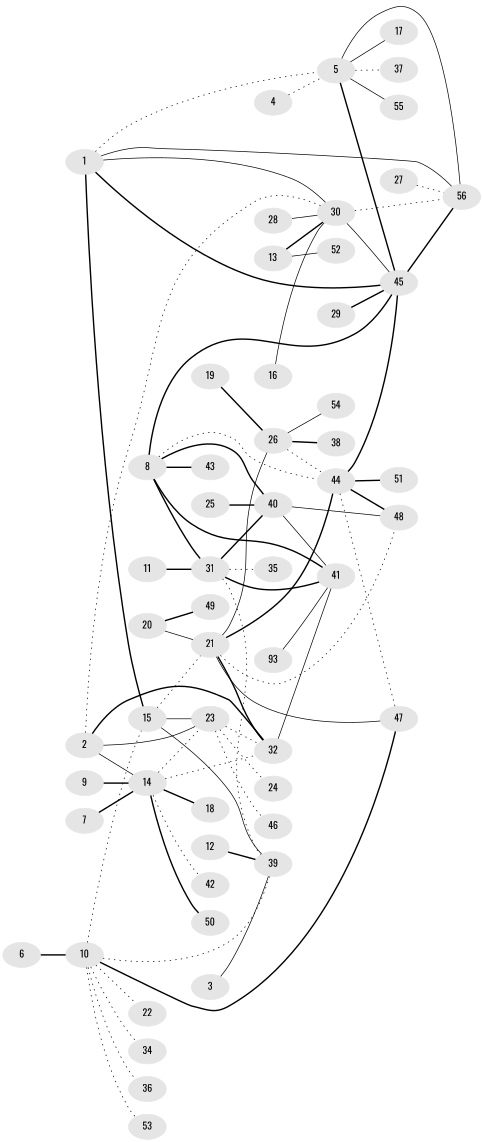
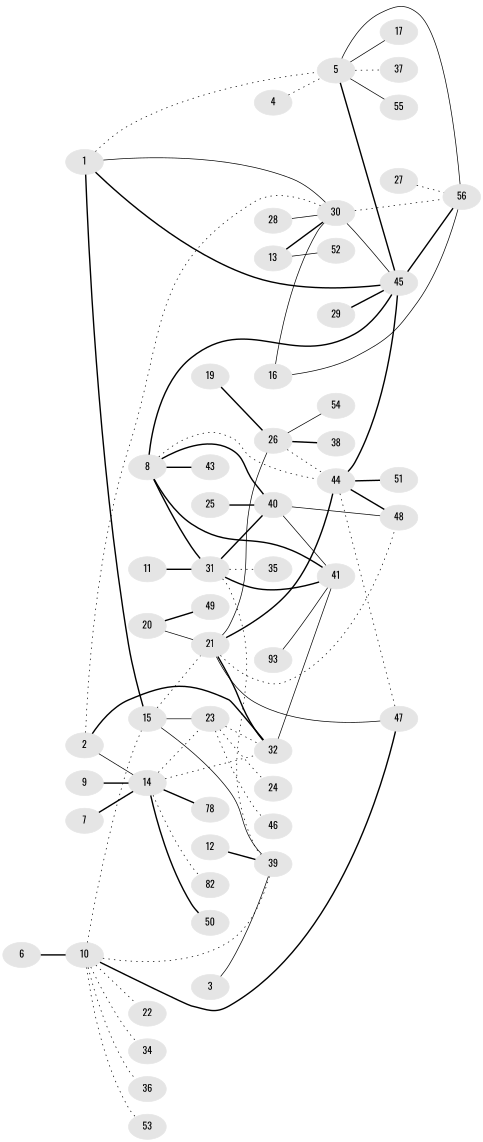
(280, 153) -> (403, 321)
(150, 741) -> none
(210, 810) -> (210, 810)
(210, 885) -> (210, 885)
